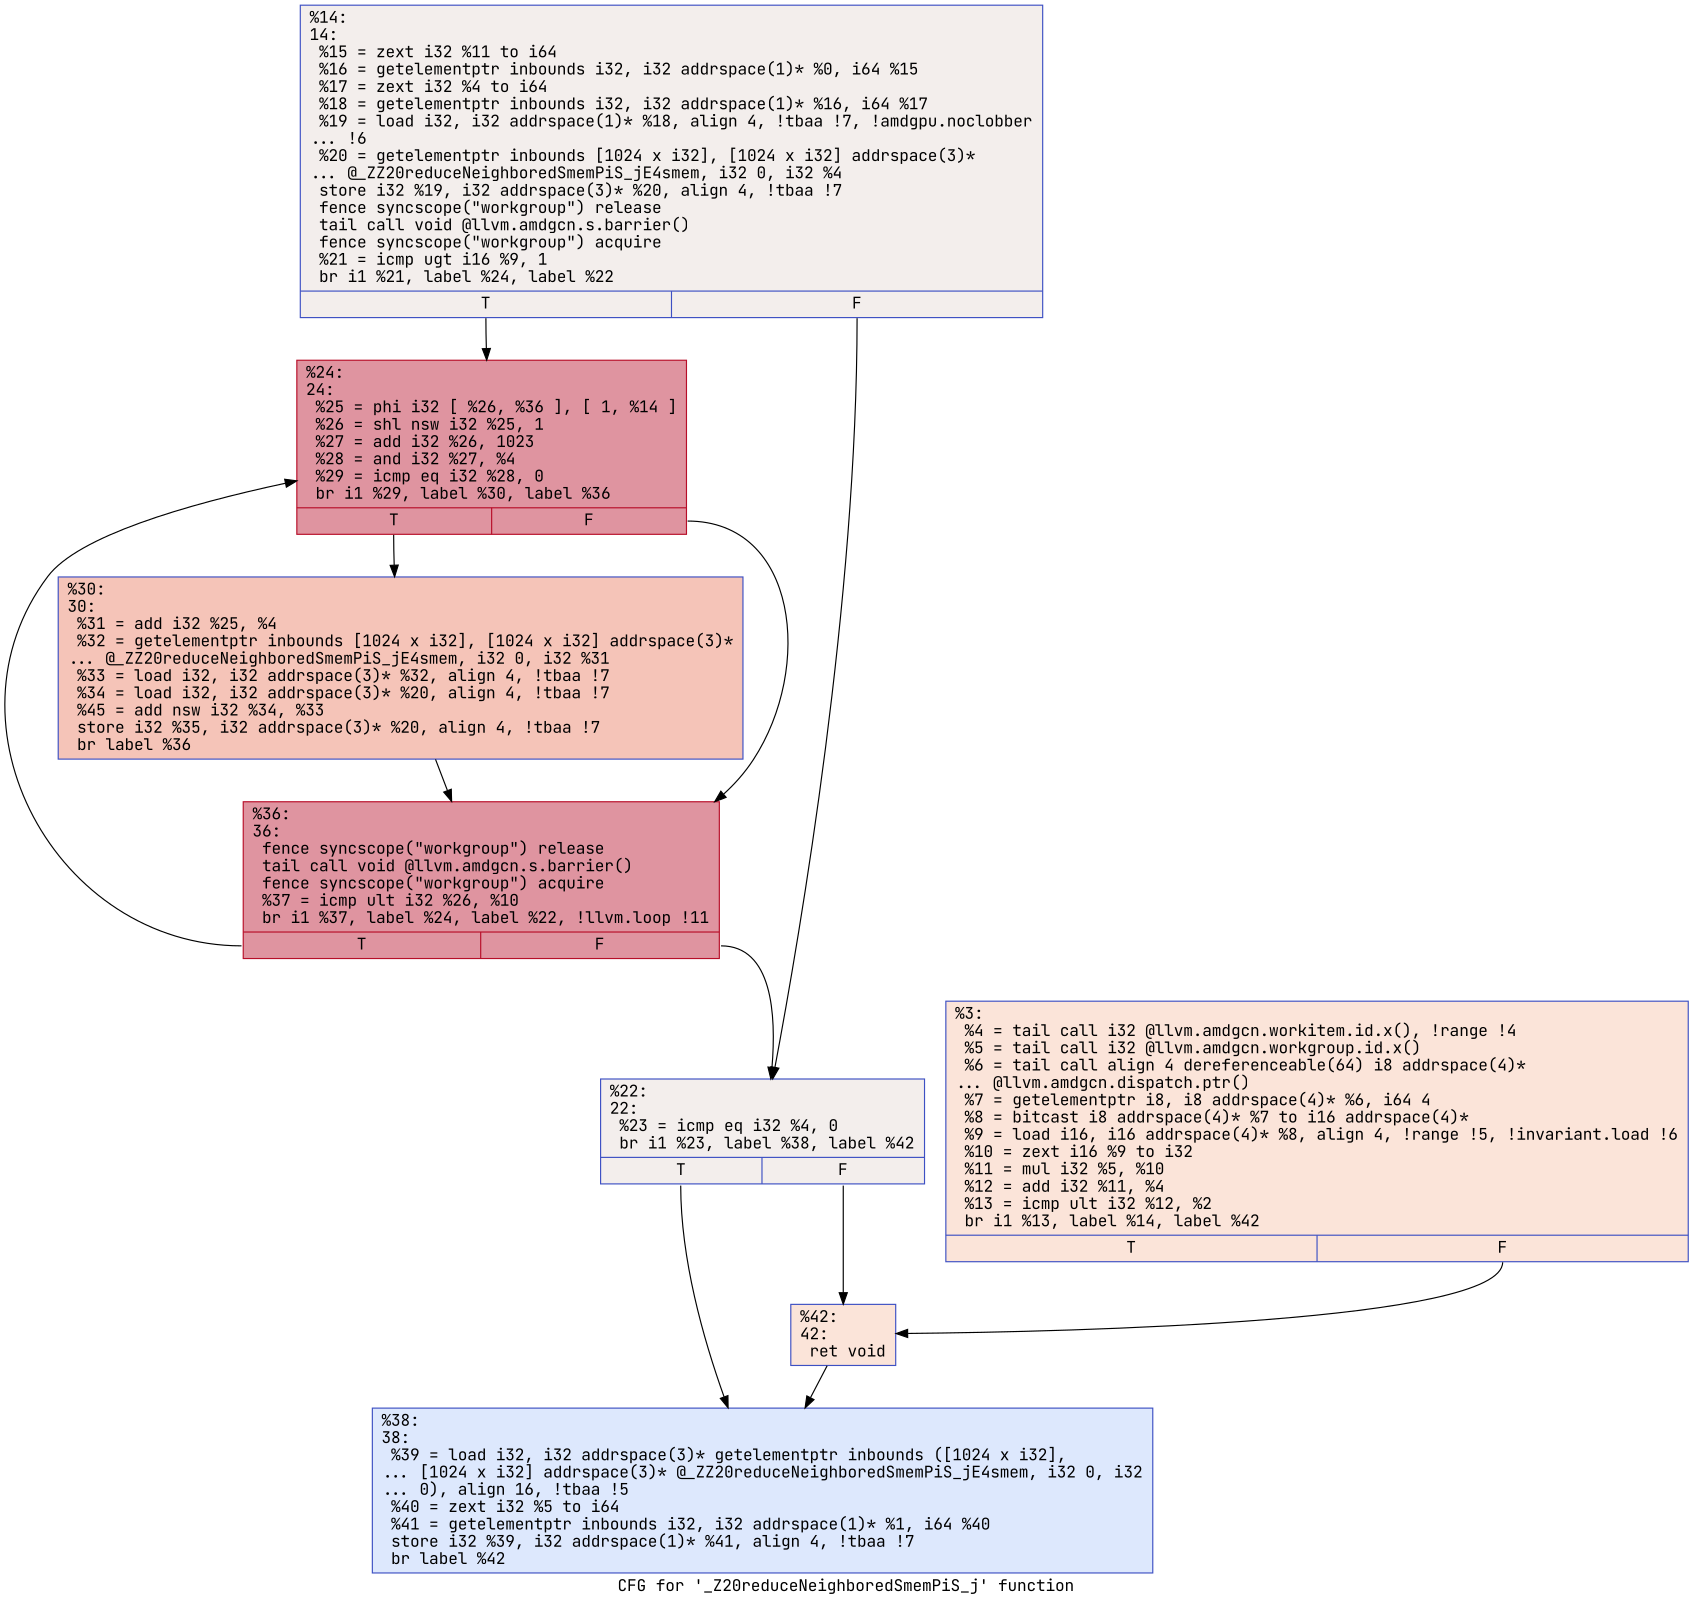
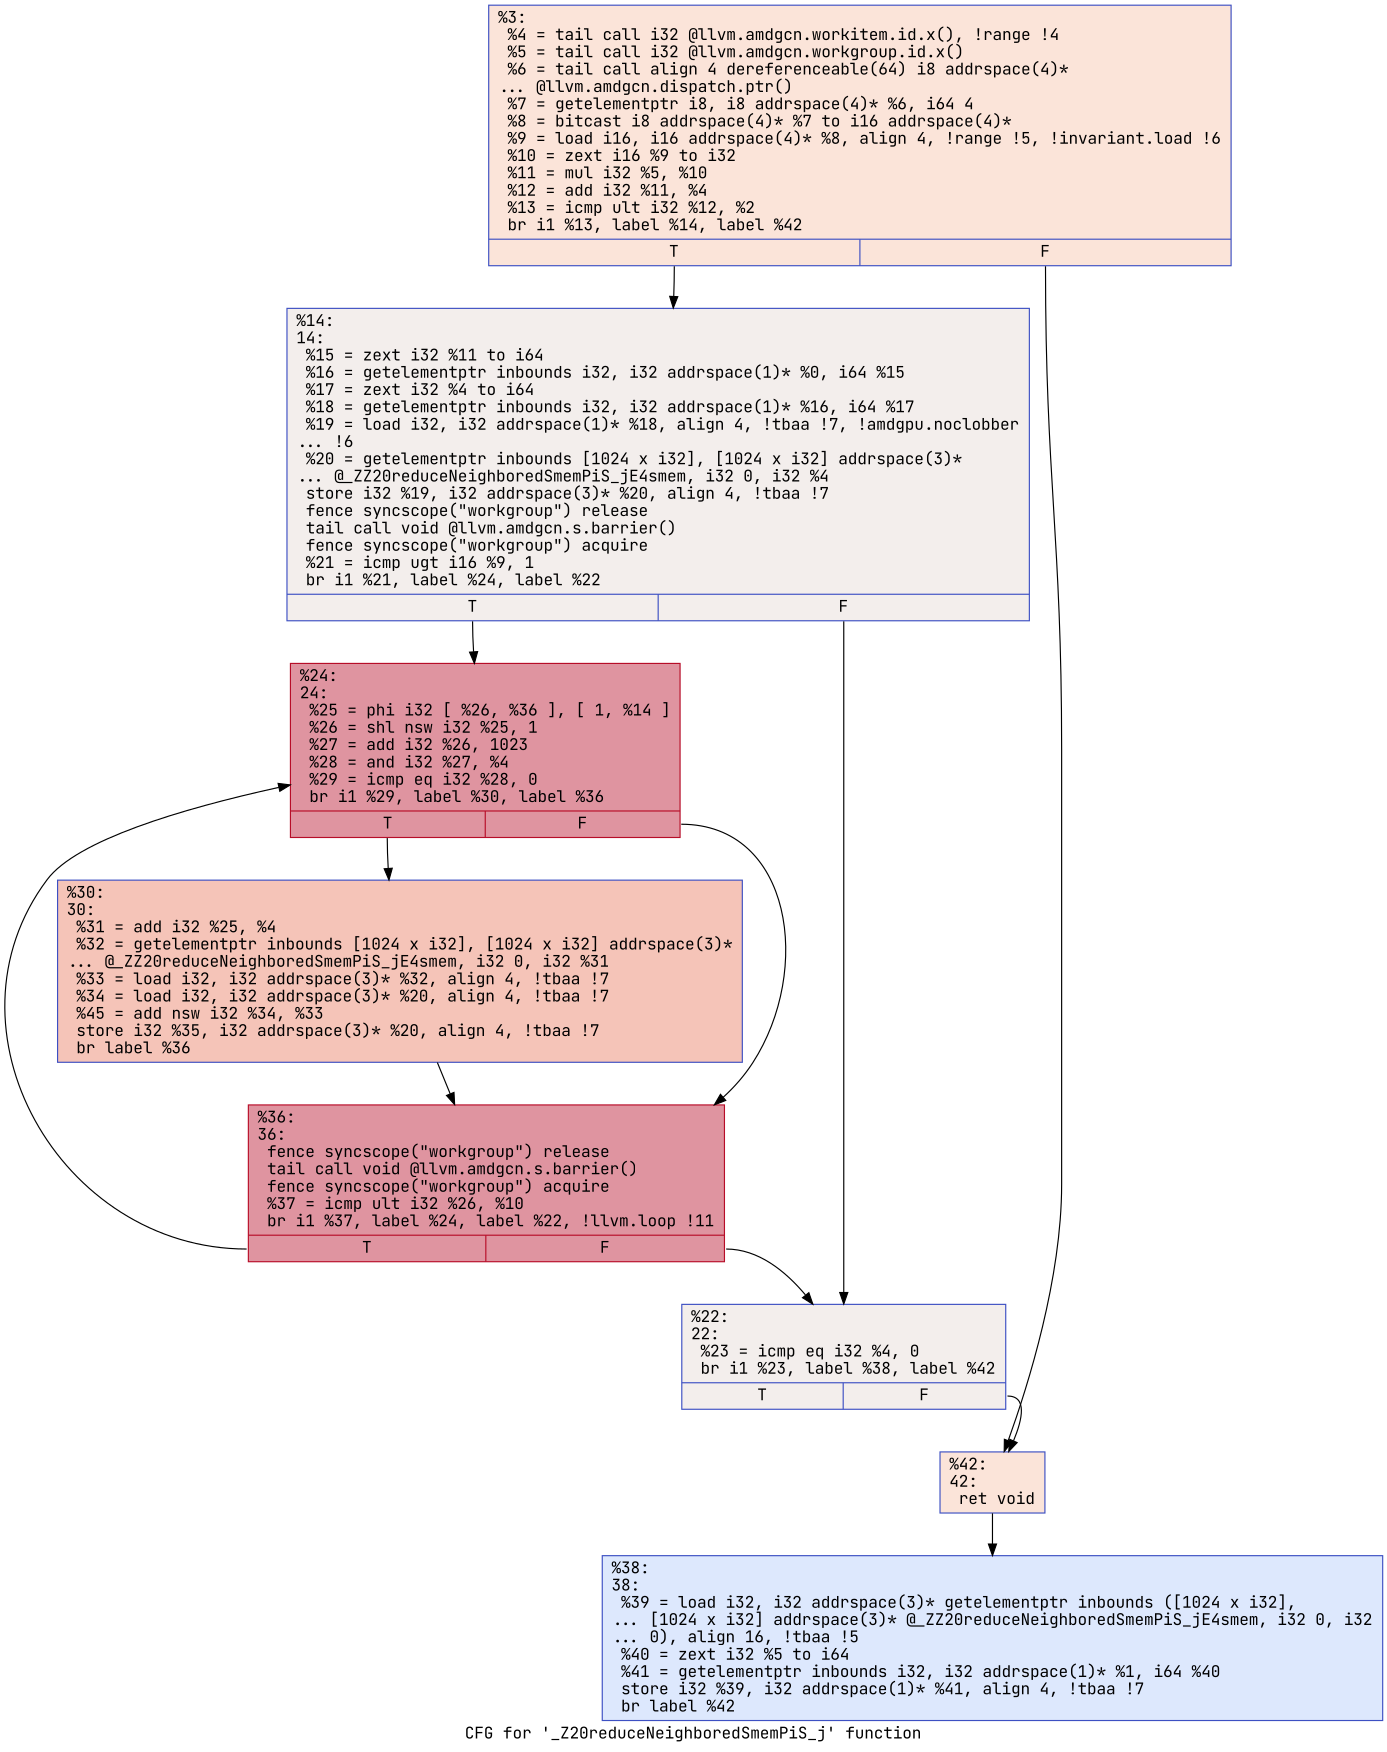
none -> (674, 281)
(694, 1293) -> none
